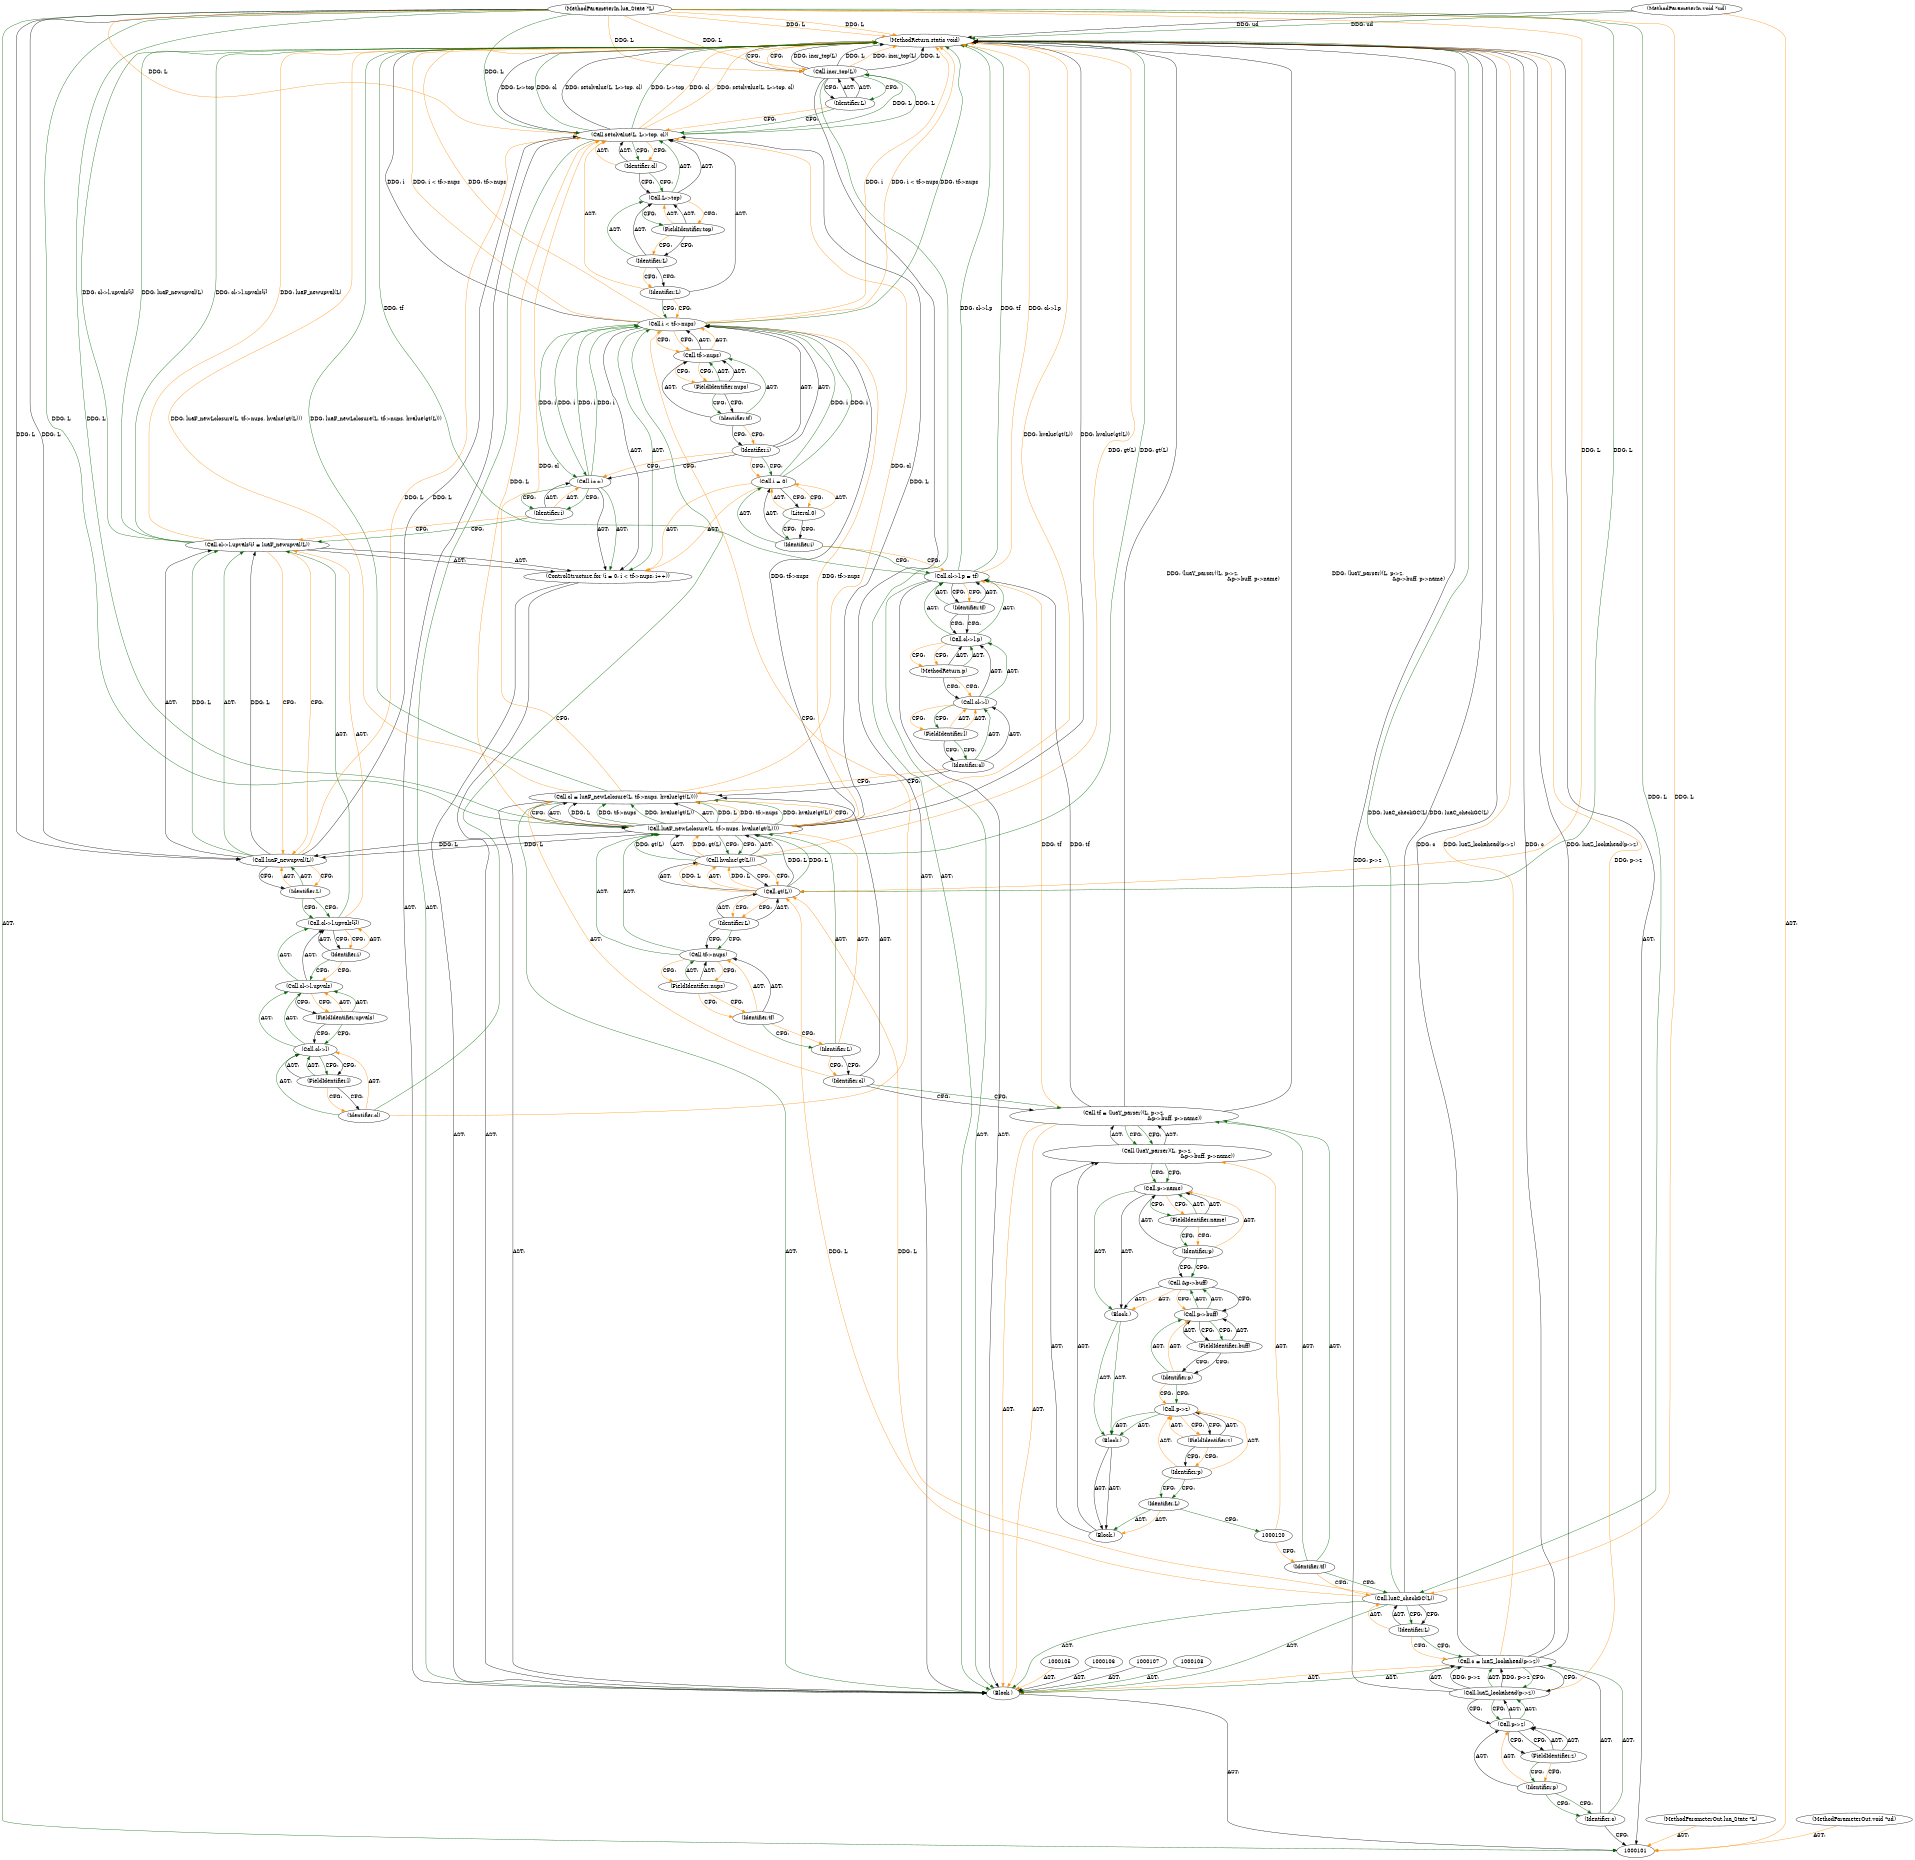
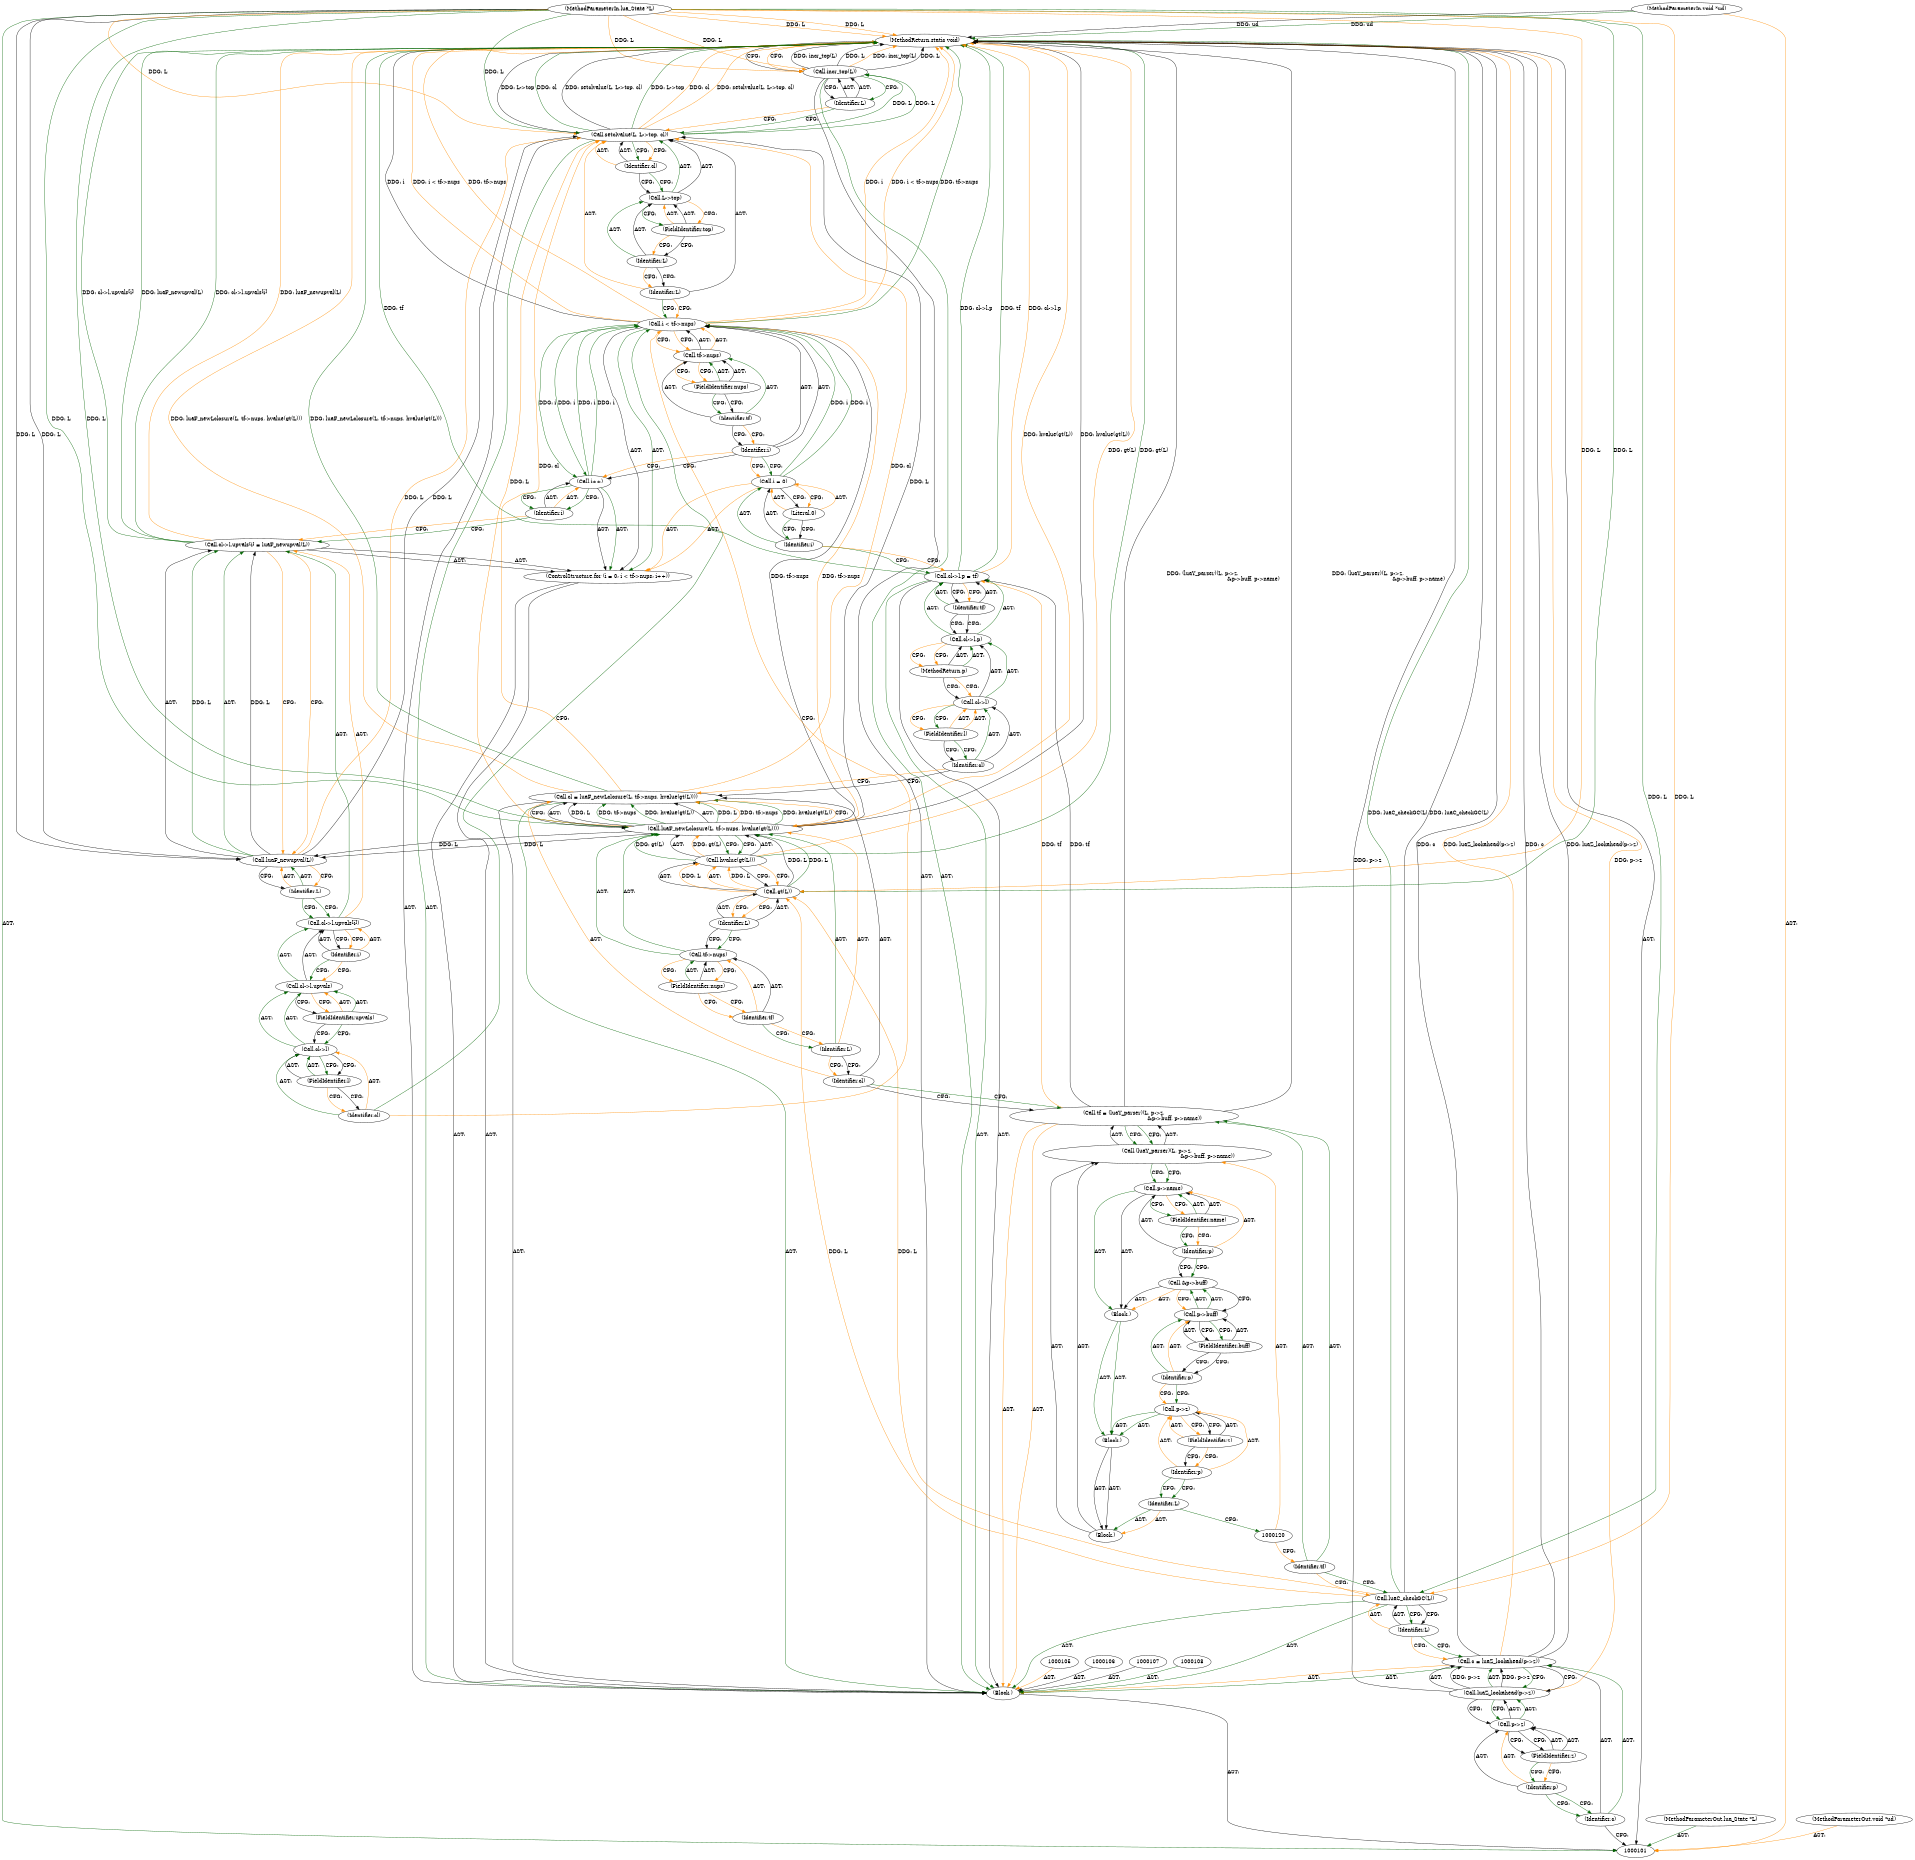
(1673, 1835) -> (1673, 1835)
